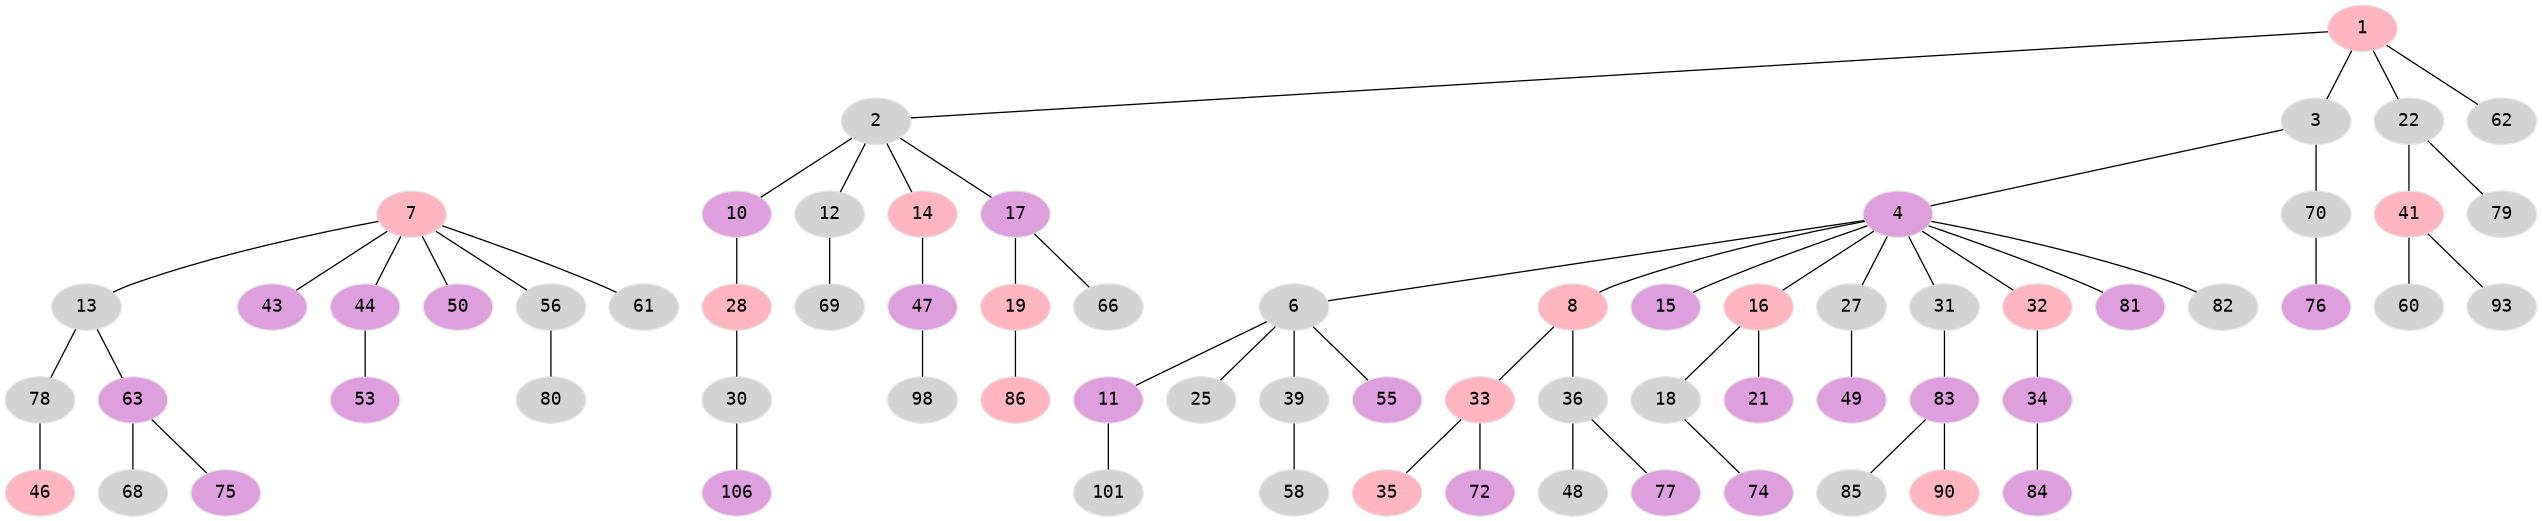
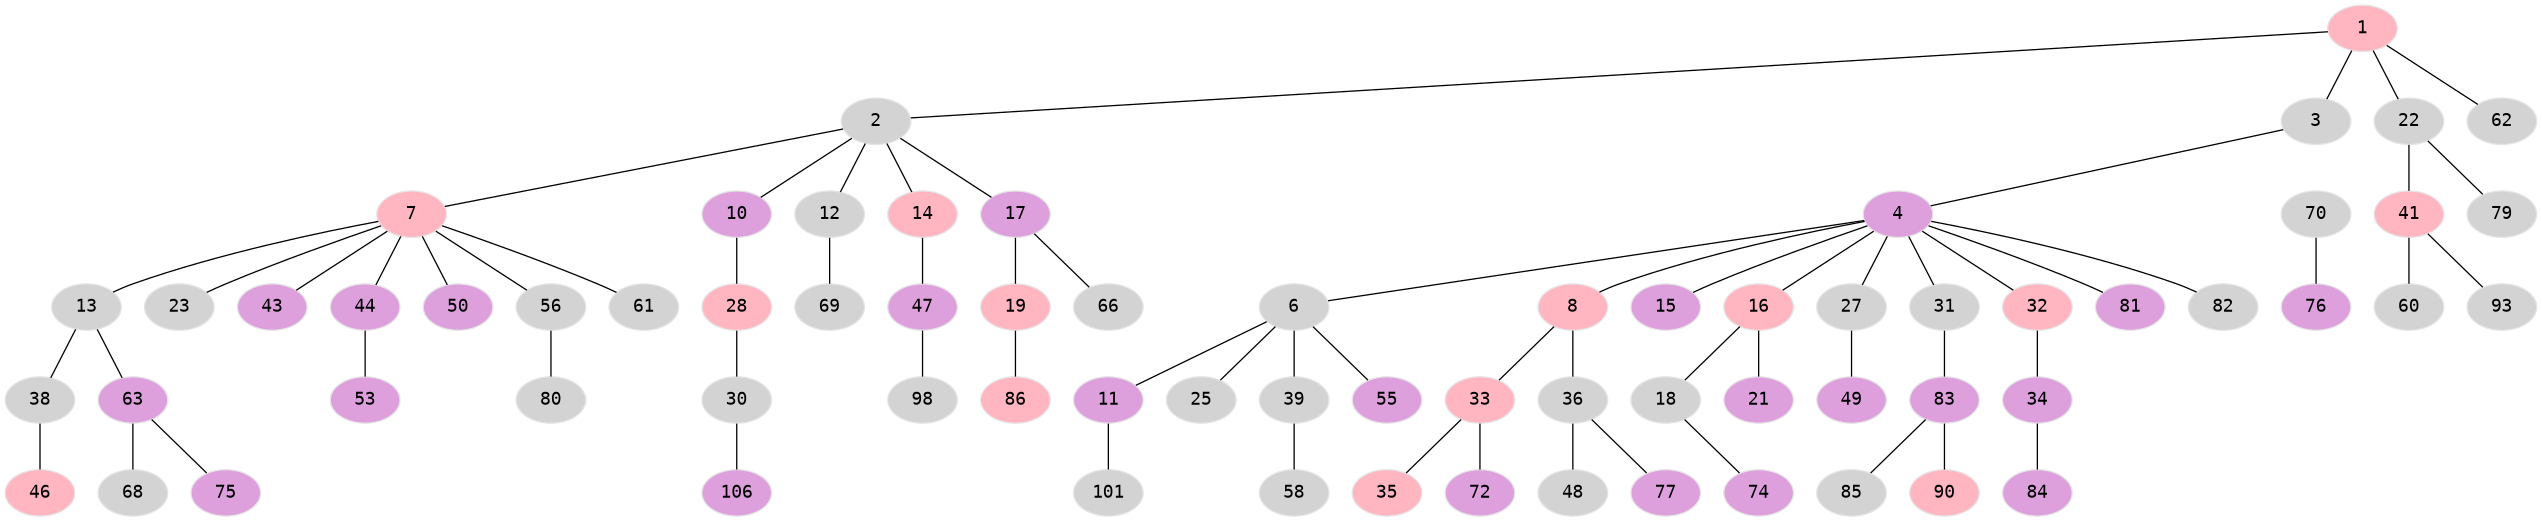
none -> (644, 168)
(2316, 168) -> none
none -> (179, 307)
(40, 400) -> (40, 400)
